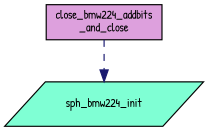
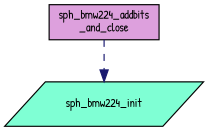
(104, 22) -> (104, 22)
